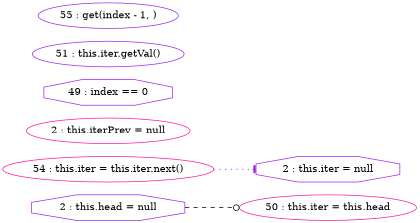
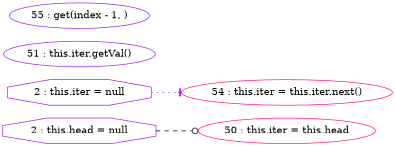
(108, 92) -> none
(108, 131) -> none
(233, 169) -> (165, 92)
